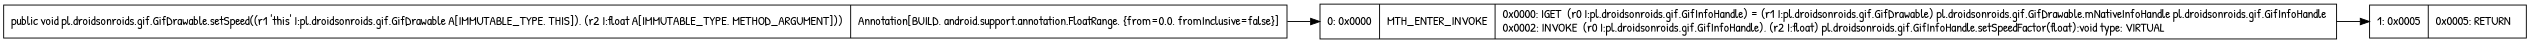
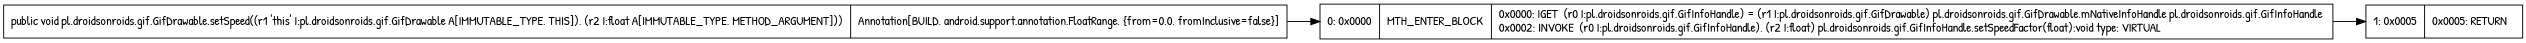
(1437, 21) -> (1436, 21)
